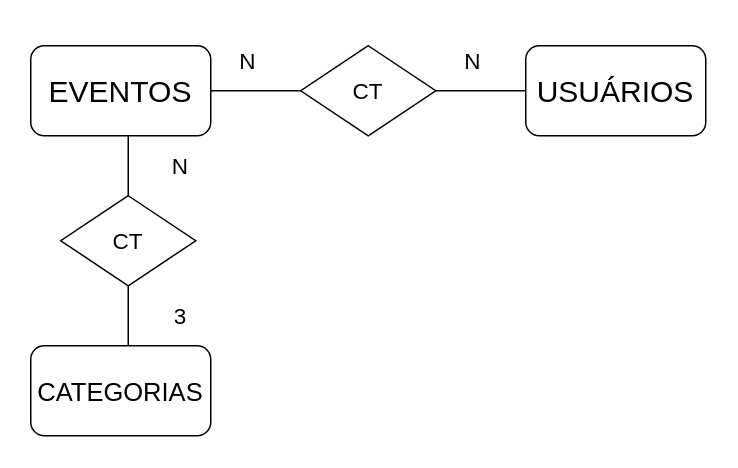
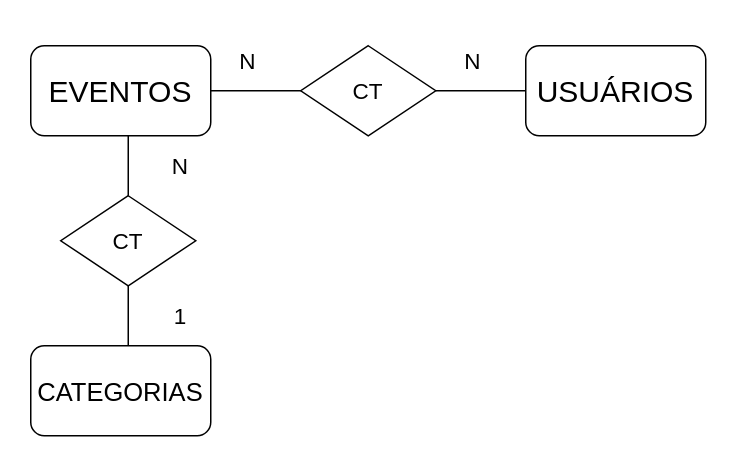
(181, 316) -> (181, 316)
